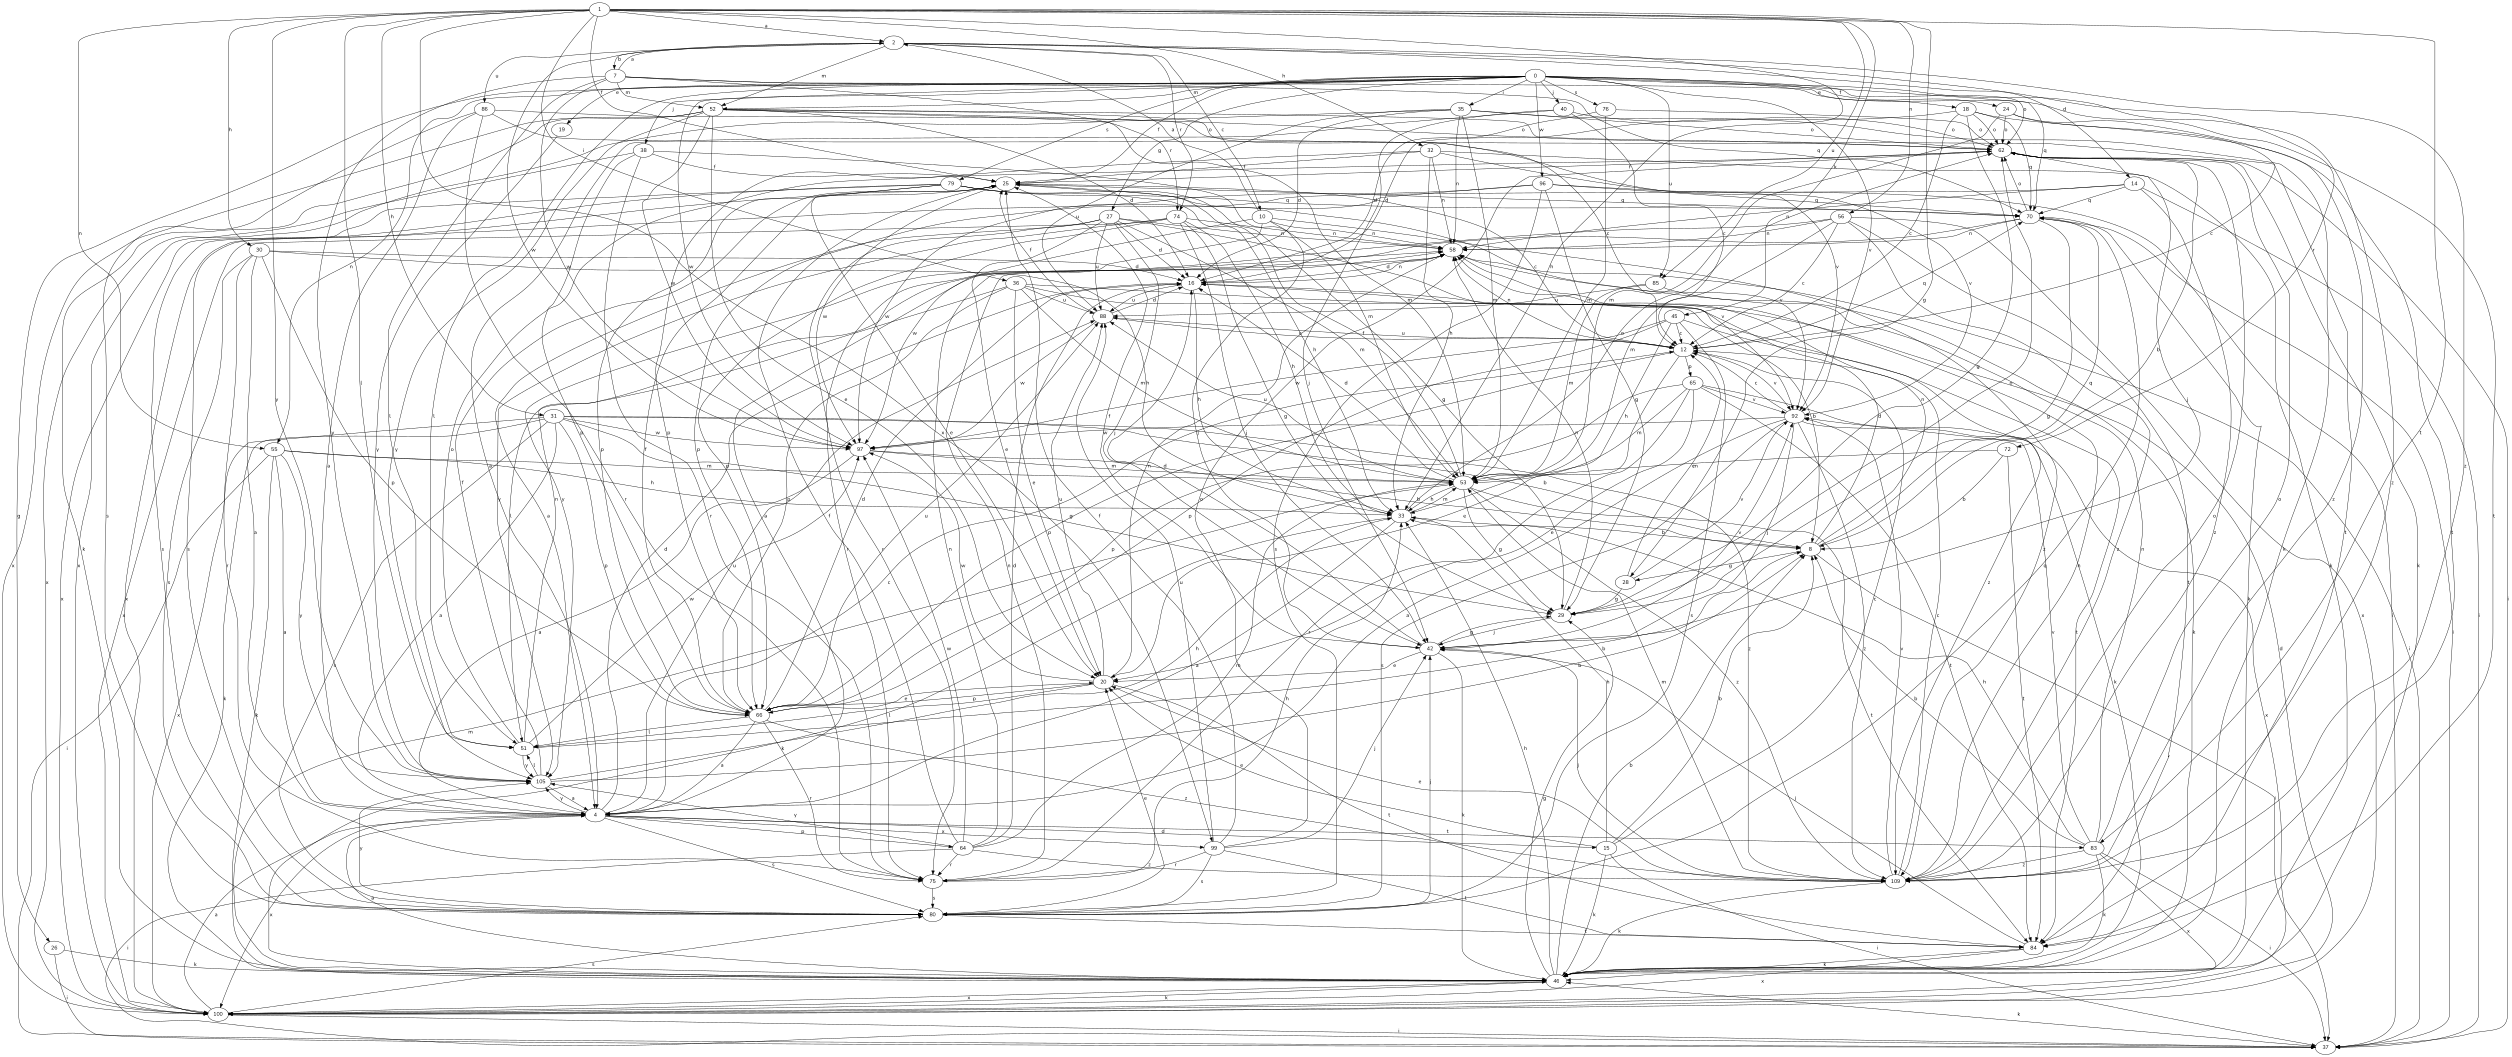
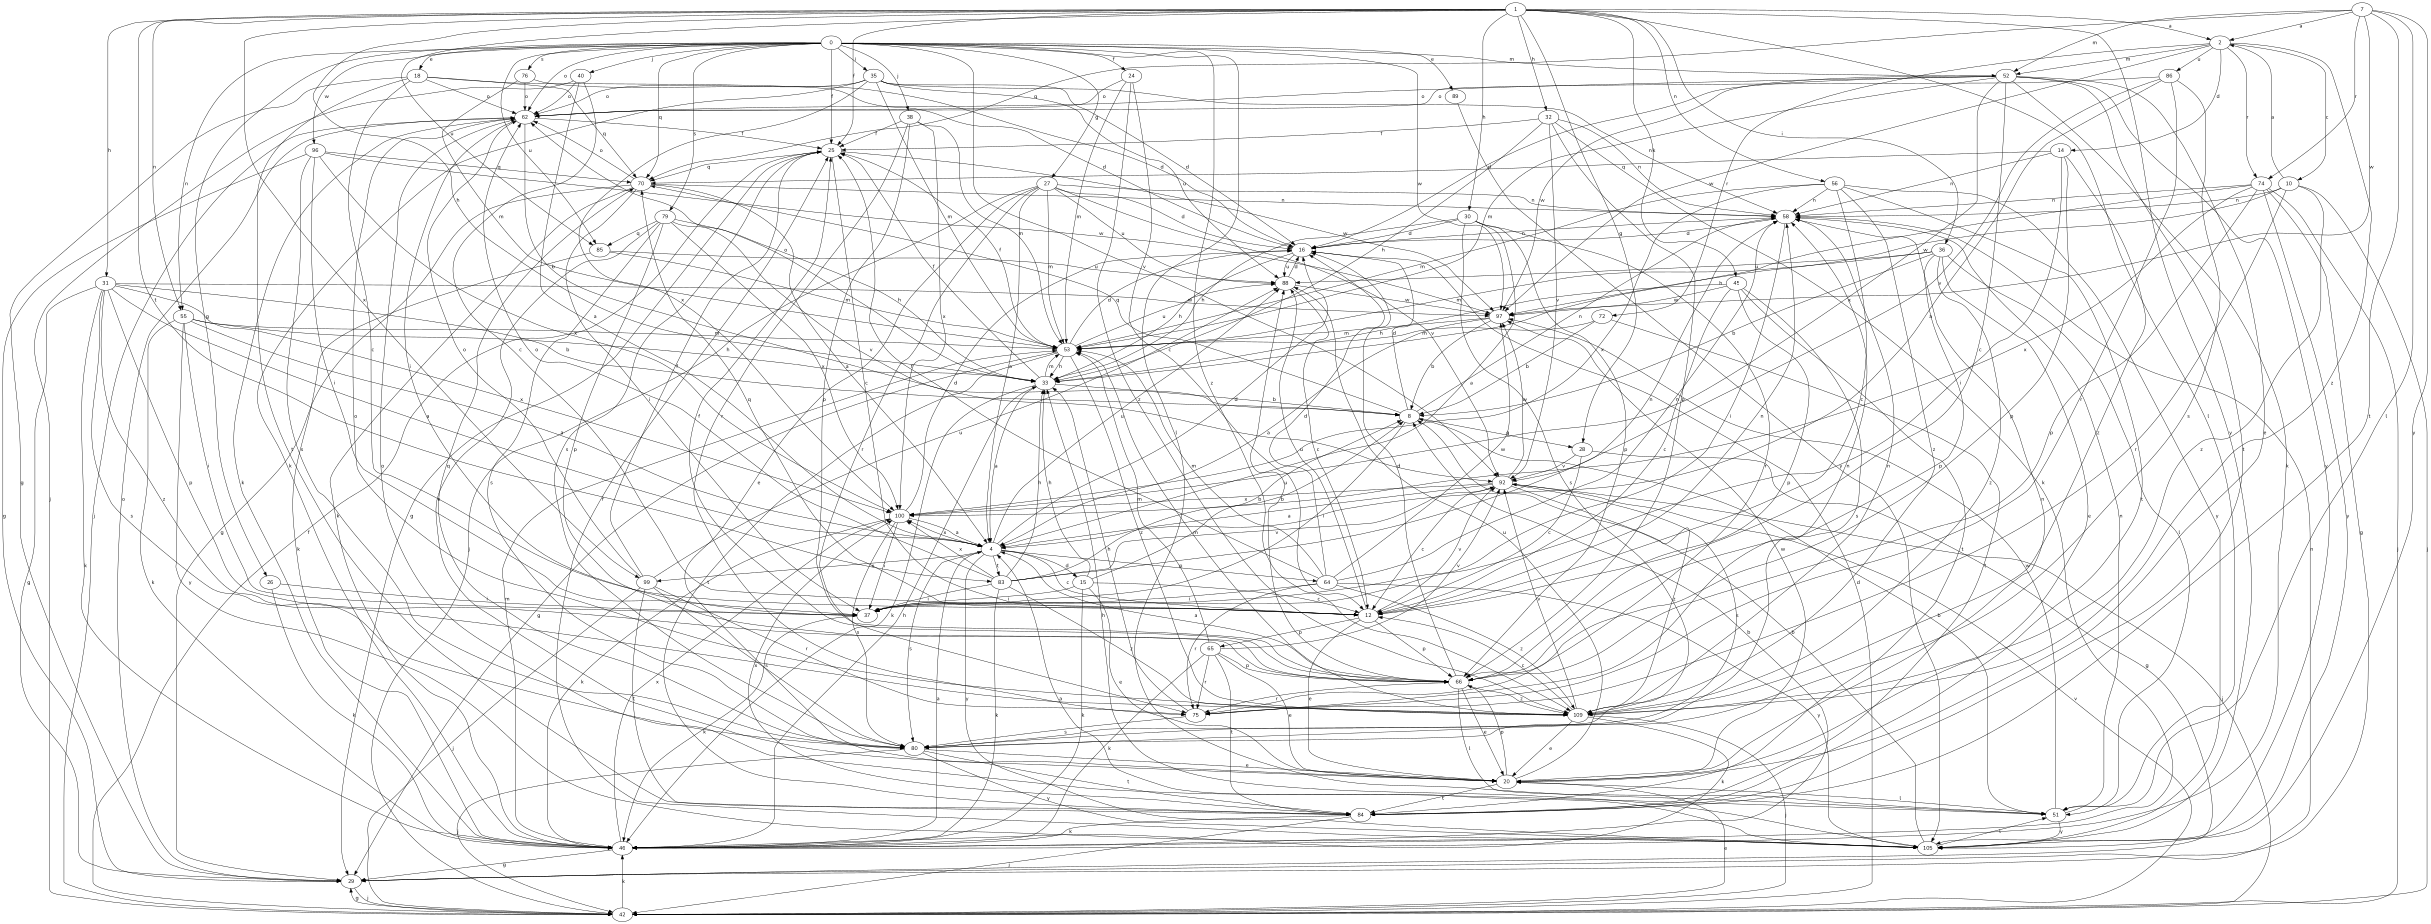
(746, 46) -> none
(562, 130) -> (1455, 97)
(1488, 208) -> (634, 232)
(1037, 266) -> (930, 266)
